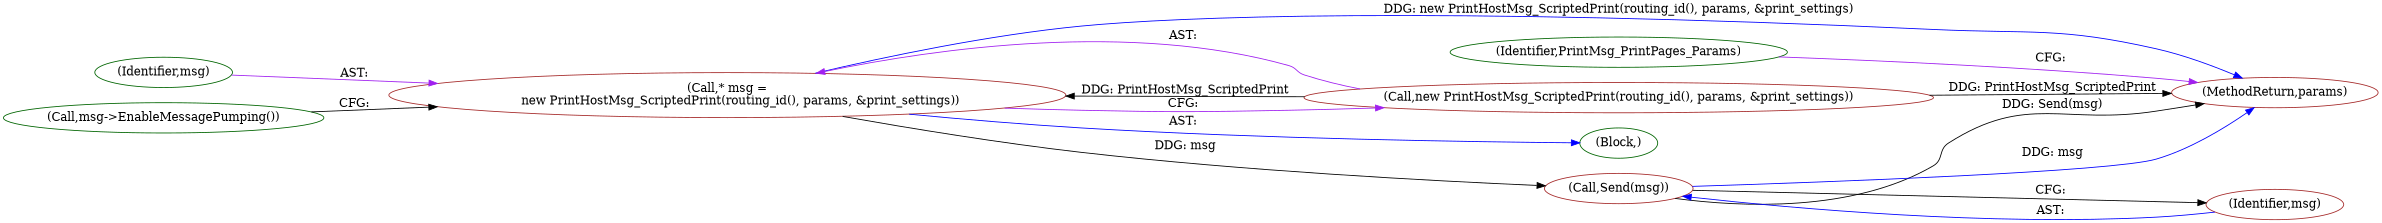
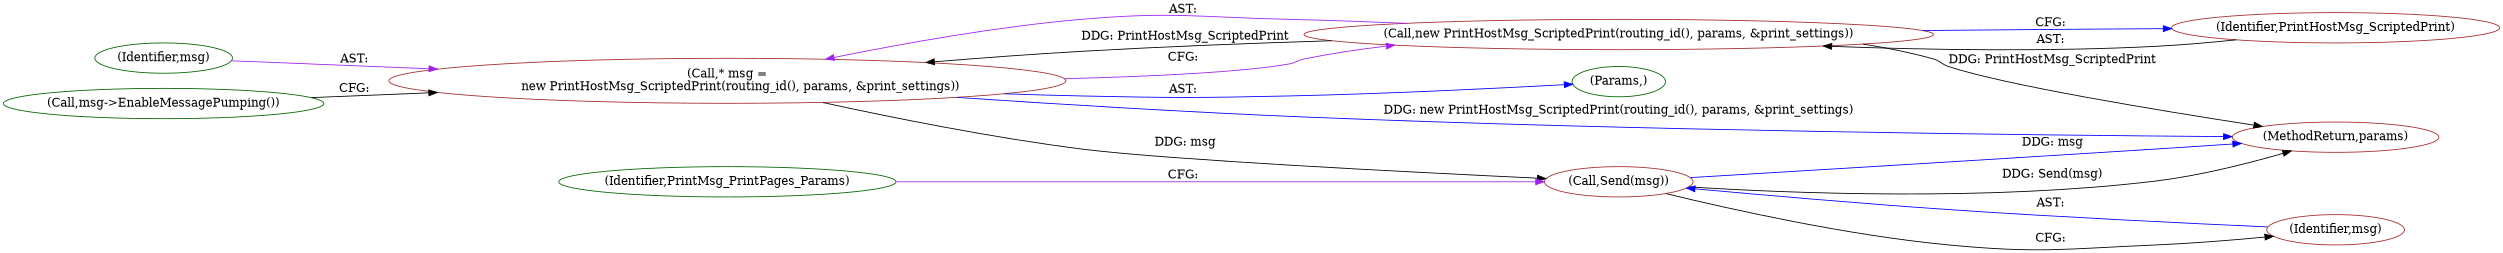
none -> (2336, 28)
(1984, 66) -> (1216, 182)
(1619, 143) -> (1619, 82)
